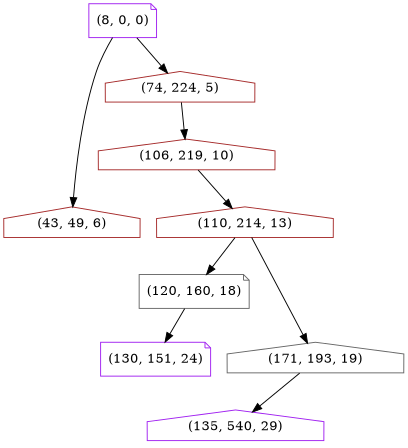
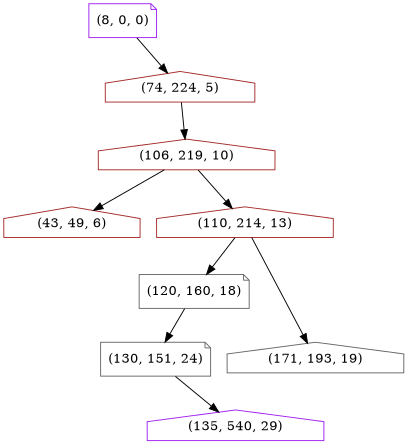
(85, 115) -> (133, 188)
(156, 359) -> (156, 359)
(280, 390) -> (193, 391)
